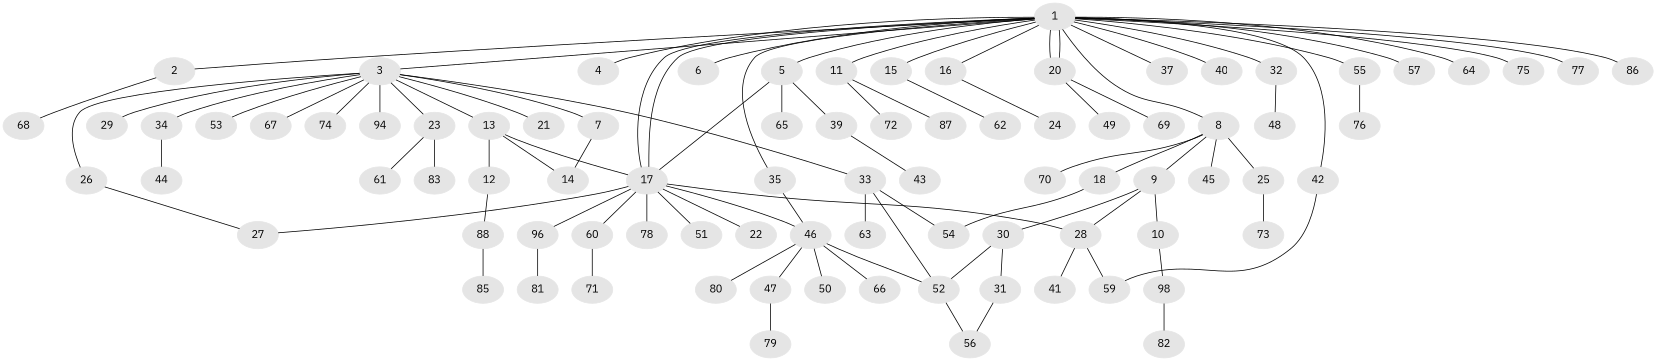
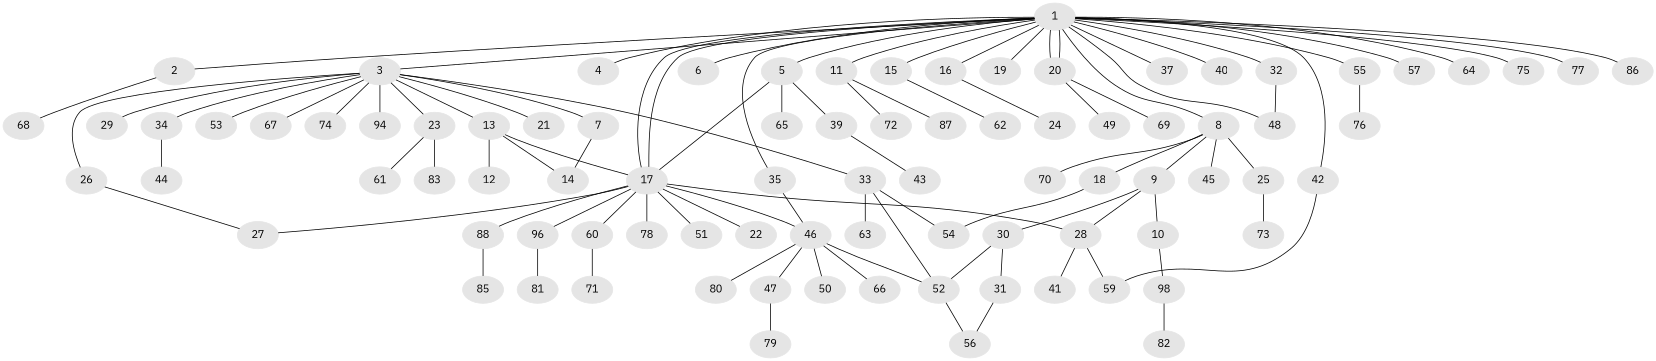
none -> (1000, 71)
none -> (1154, 92)
(486, 206) -> (556, 206)
